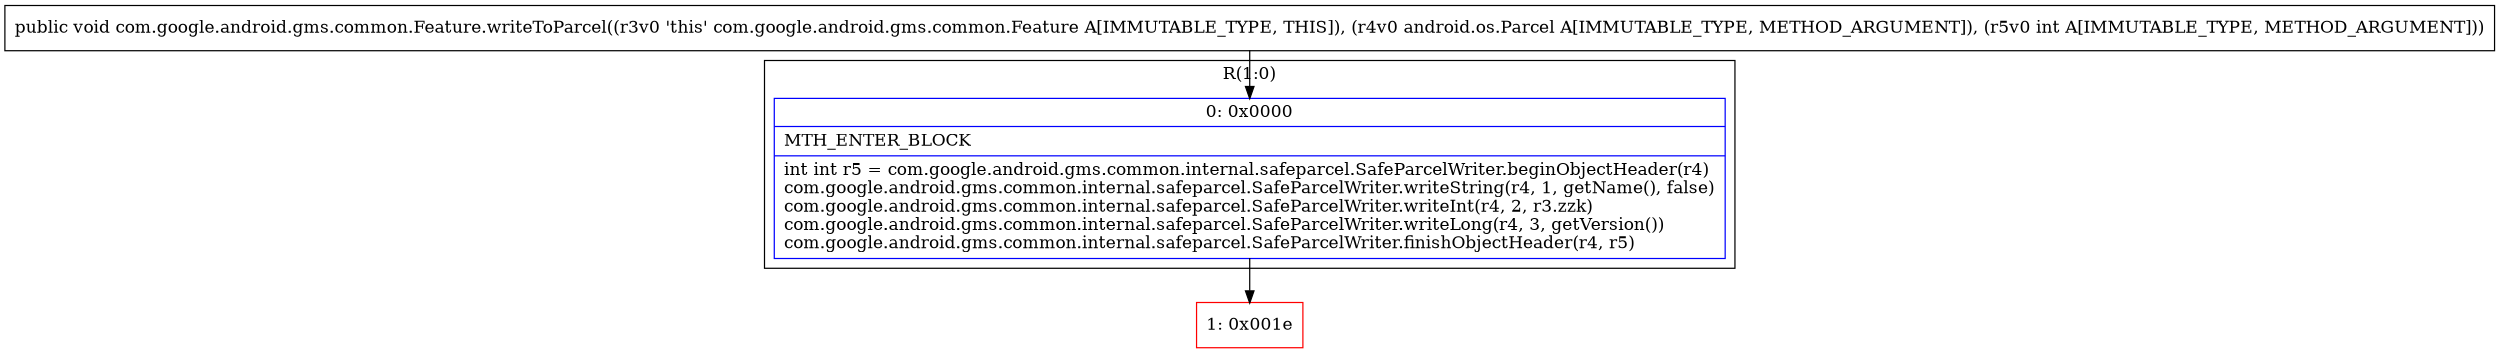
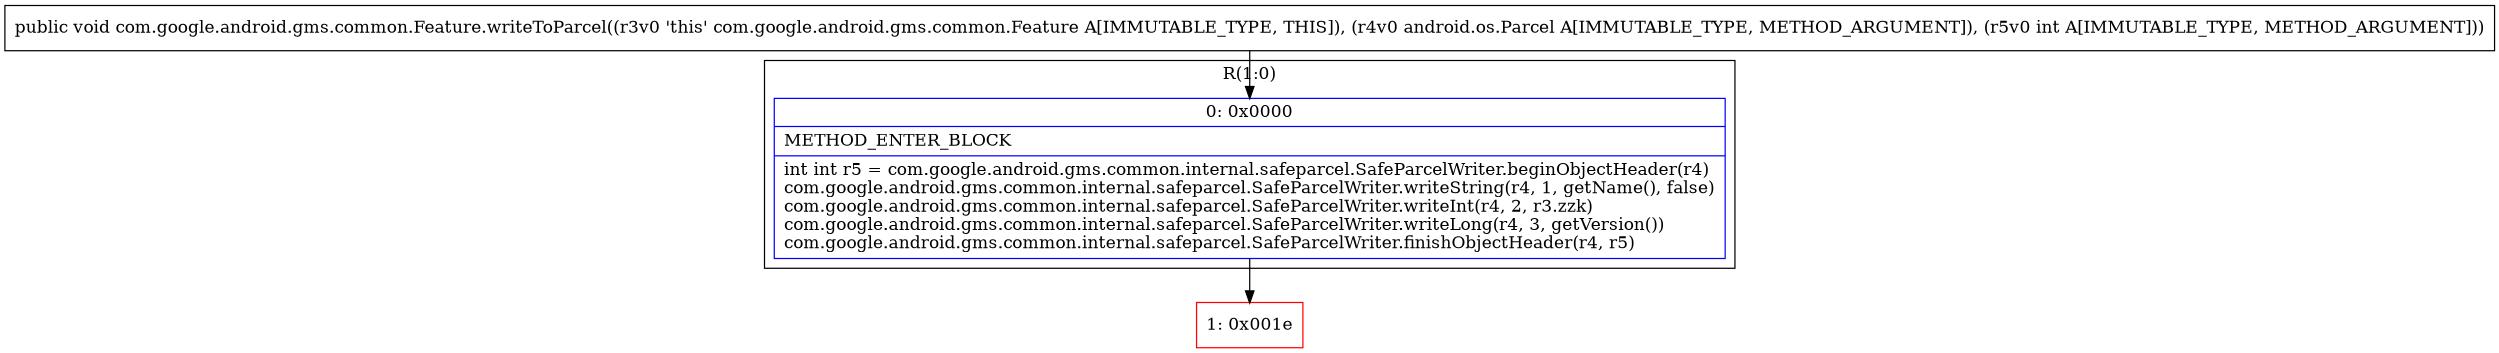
(878, 141) -> (898, 141)
